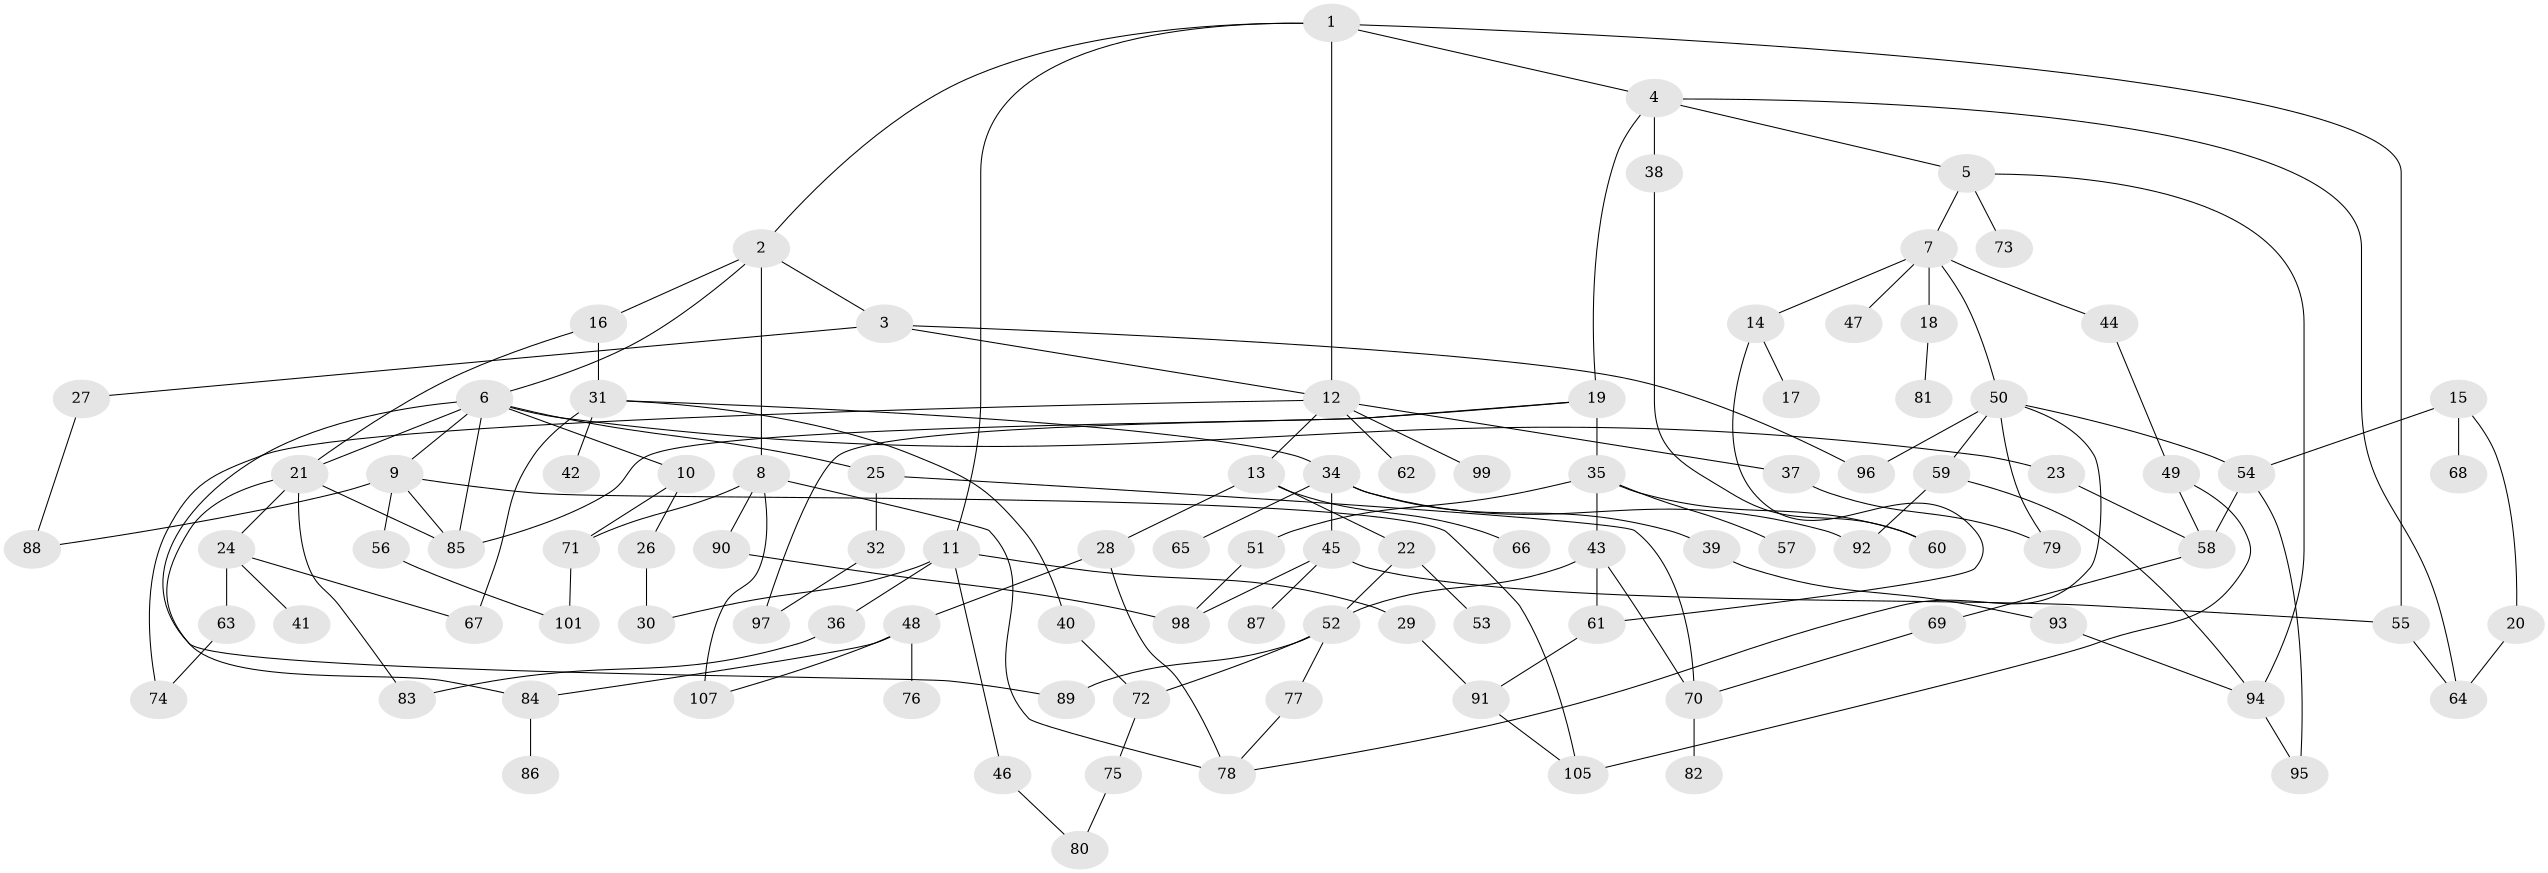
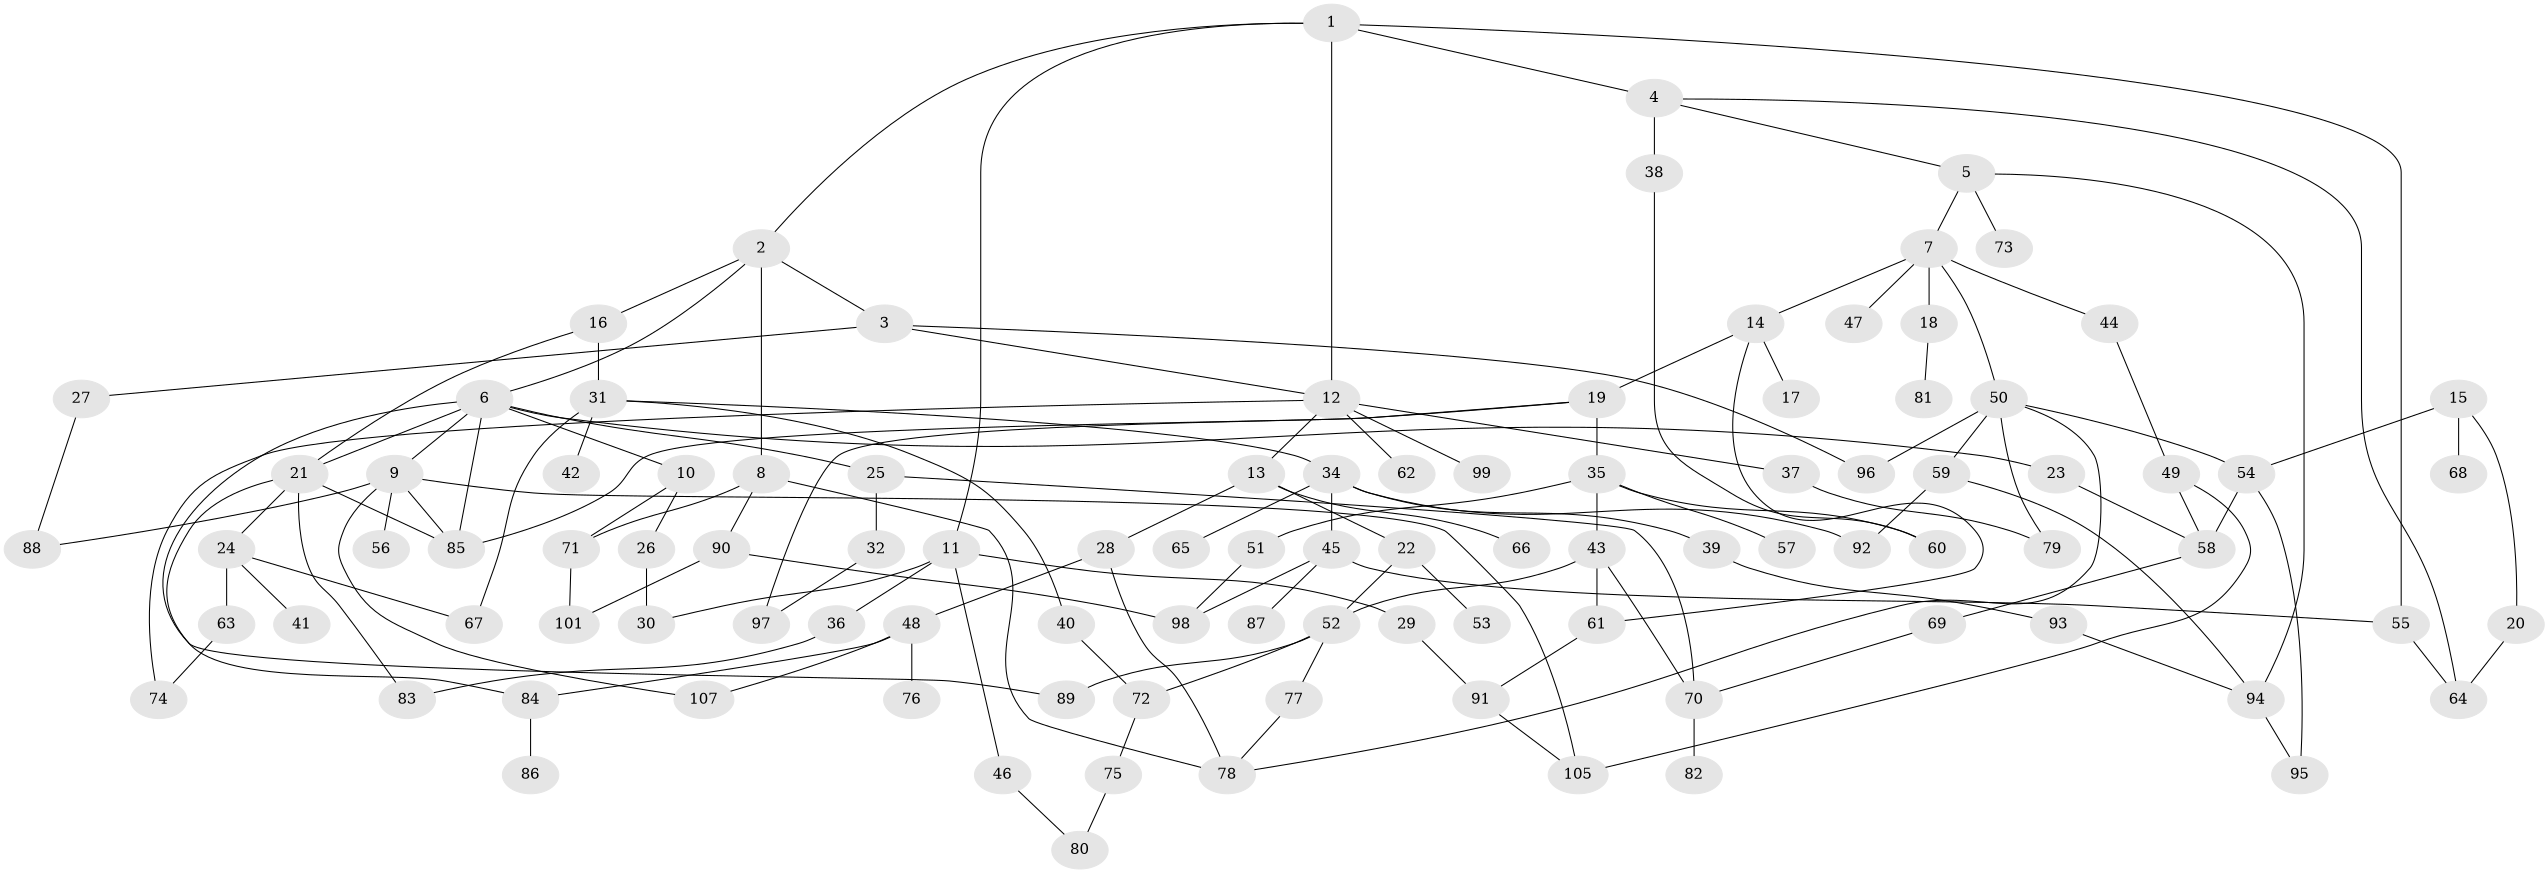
(1598, 243) -> (1676, 361)
(741, 588) -> (450, 648)
(473, 589) -> (654, 583)
